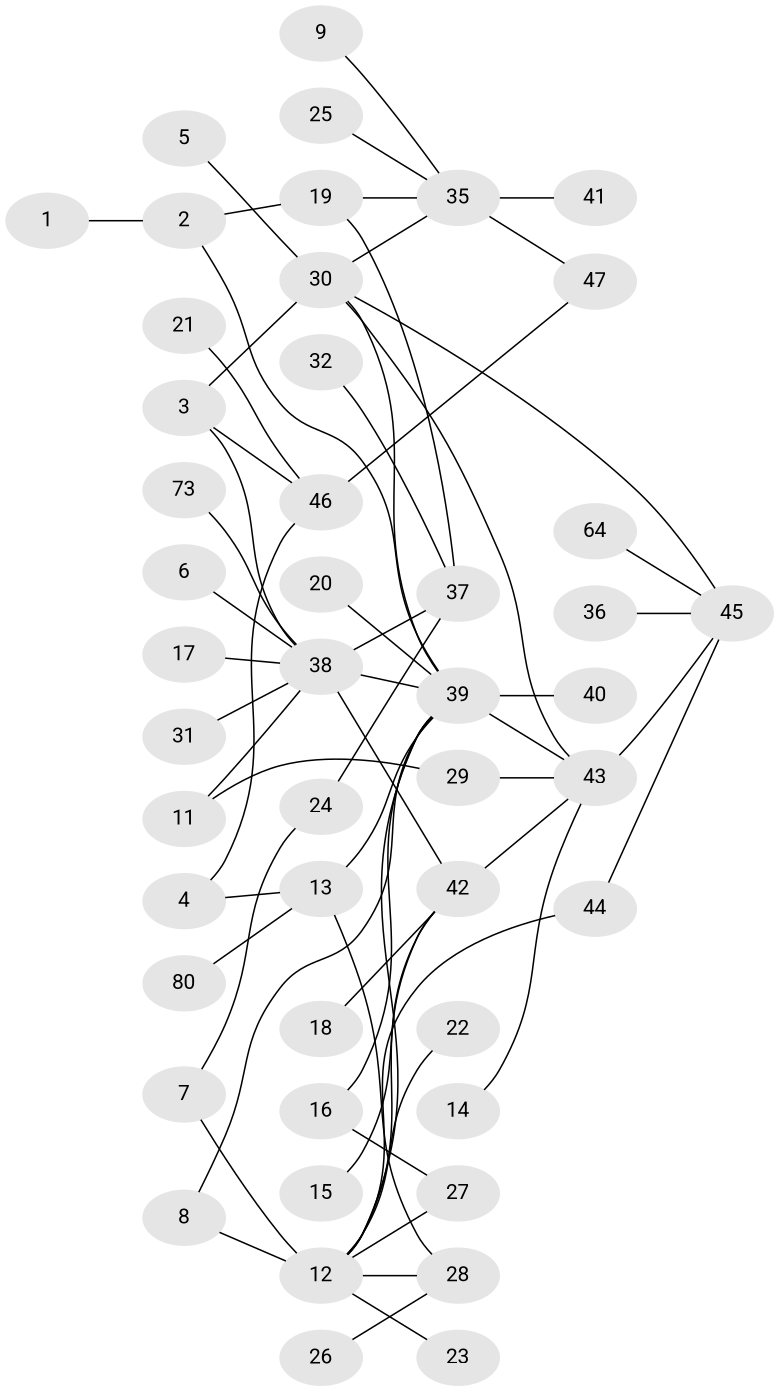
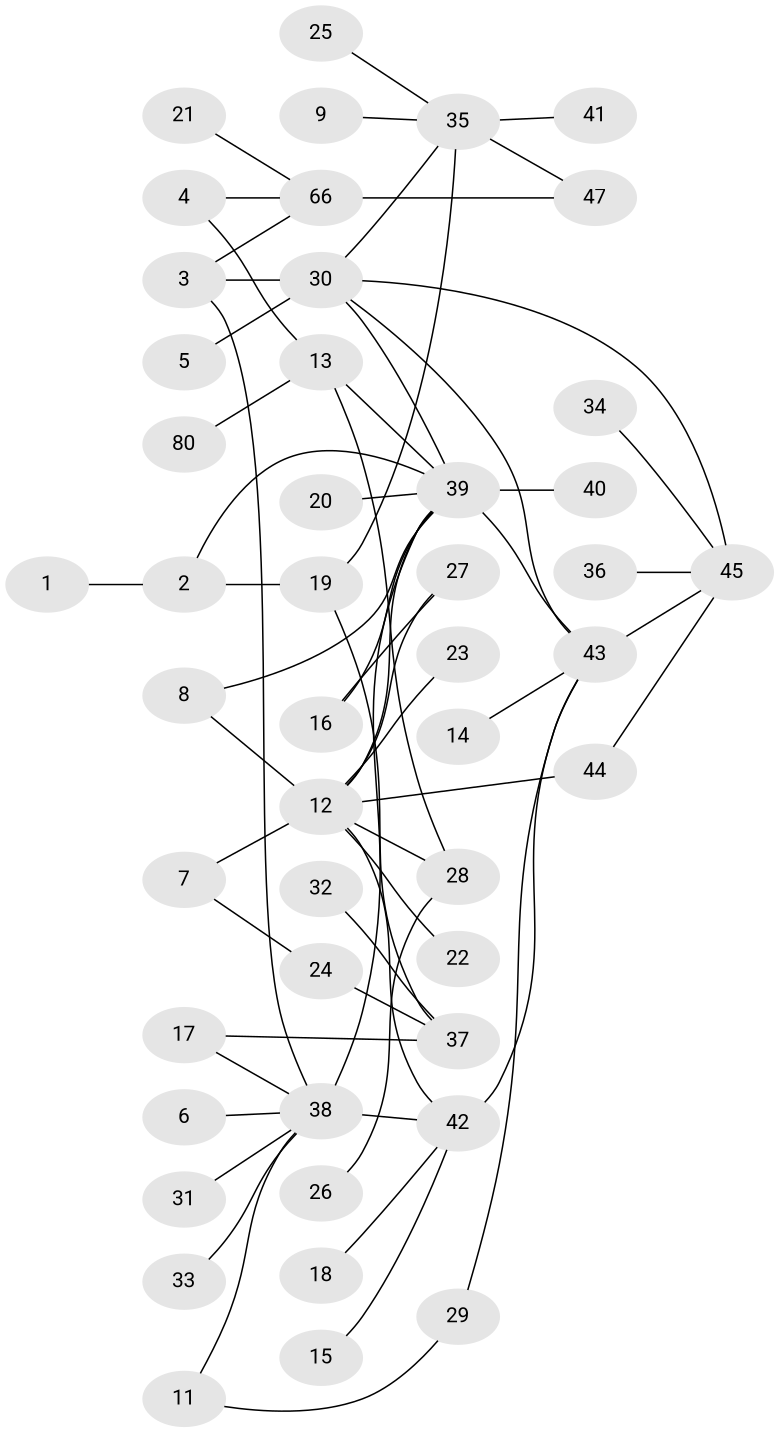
(184, 490) -> (184, 1282)
(321, 502) -> (321, 198)
(595, 531) -> (595, 408)
(392, 629) -> (321, 1038)
